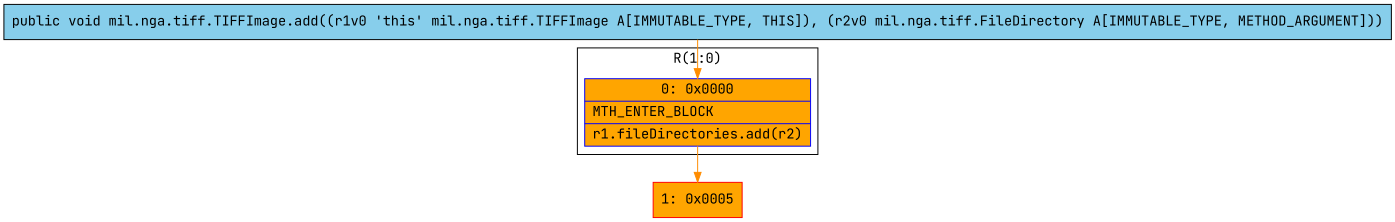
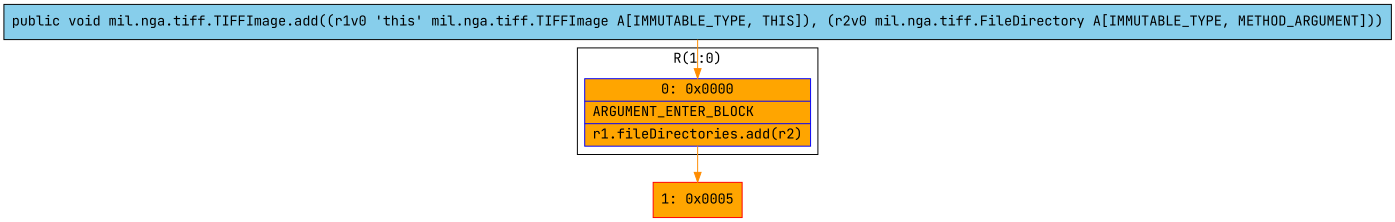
(653, 112) -> (674, 112)
